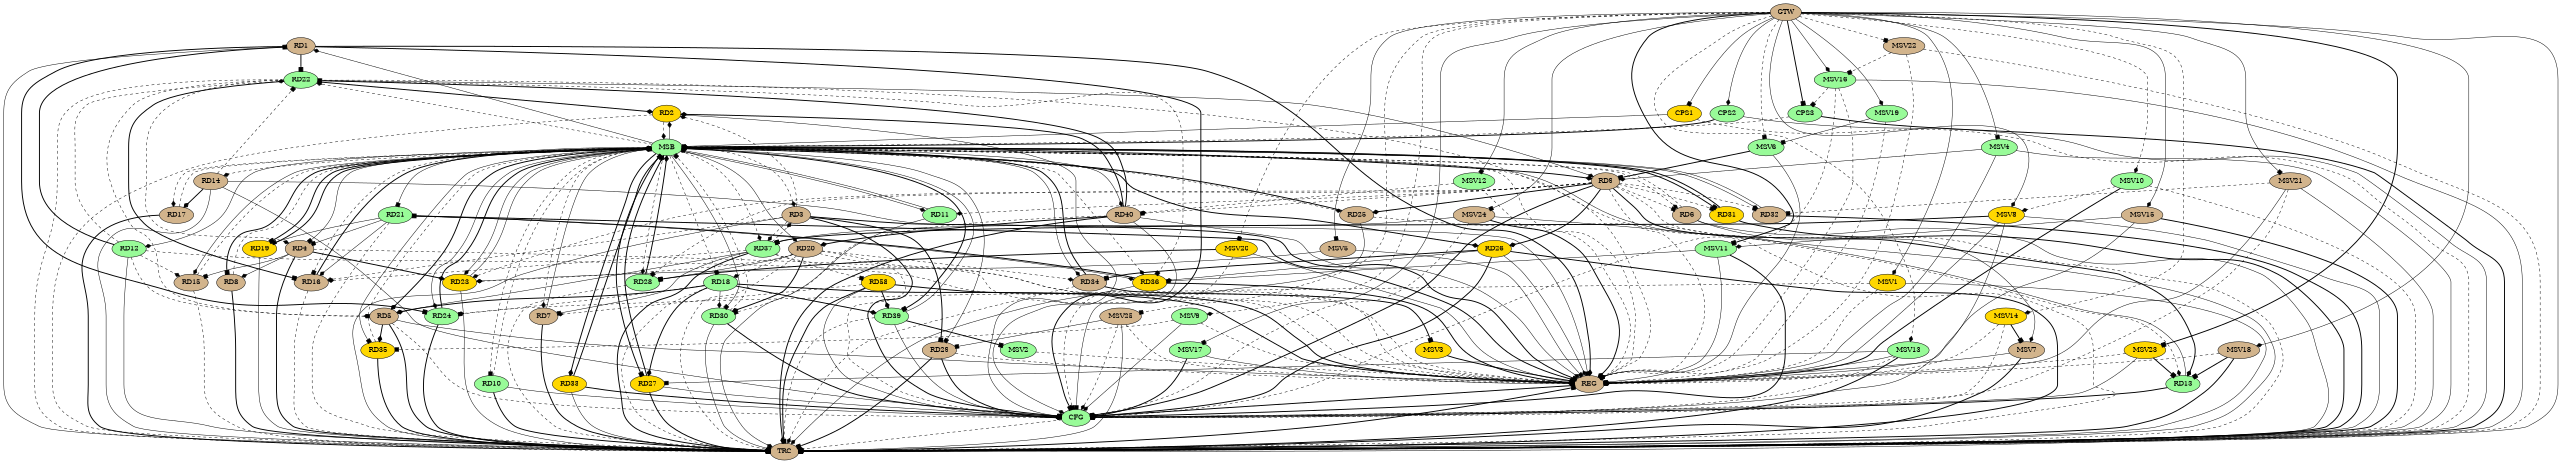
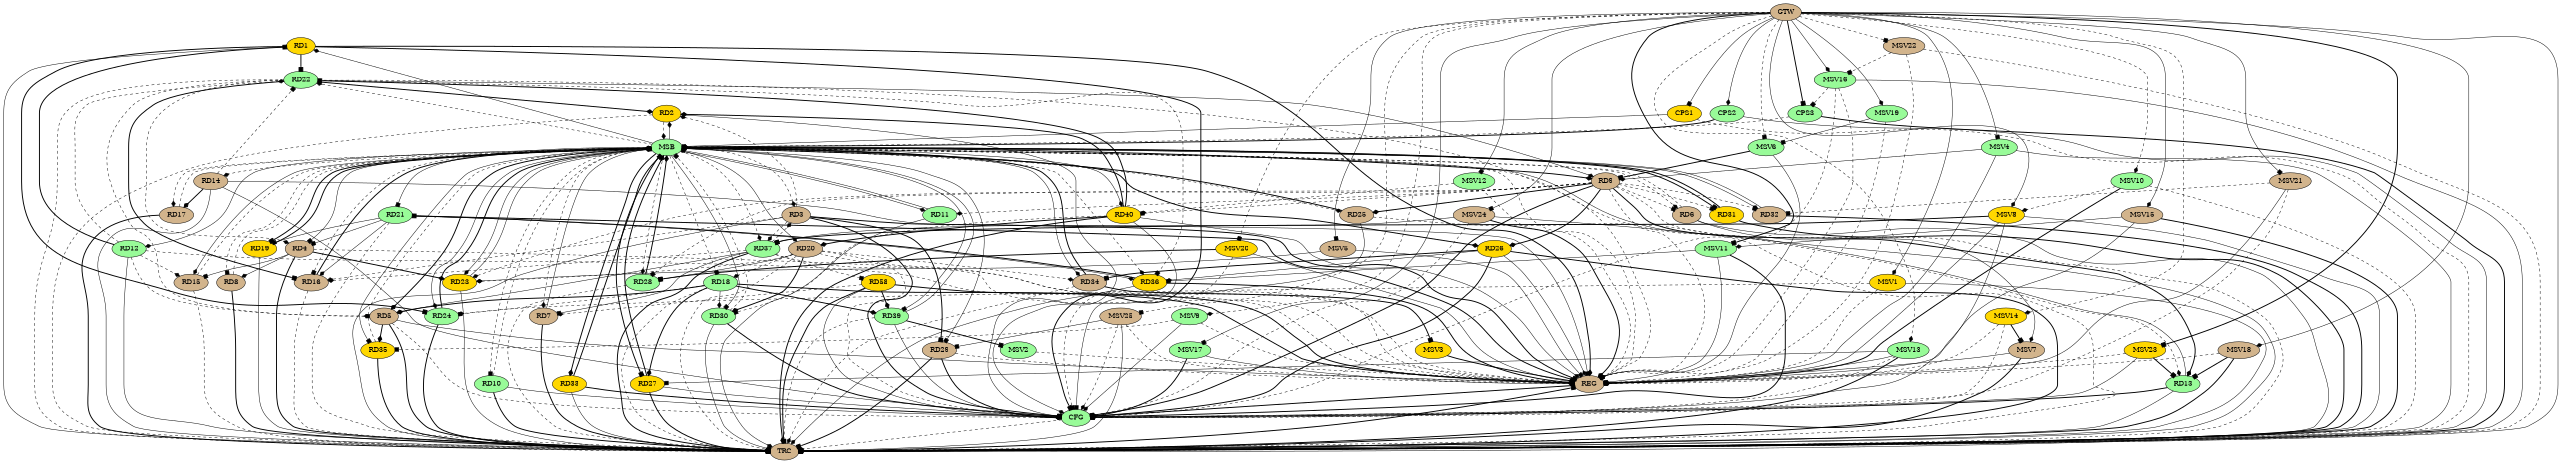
(301, 46) -> (301, 46)
(307, 177) -> (307, 177)
(915, 182) -> (915, 182)
(1124, 215) -> (1124, 215)
(1760, 445) -> (1493, 444)
